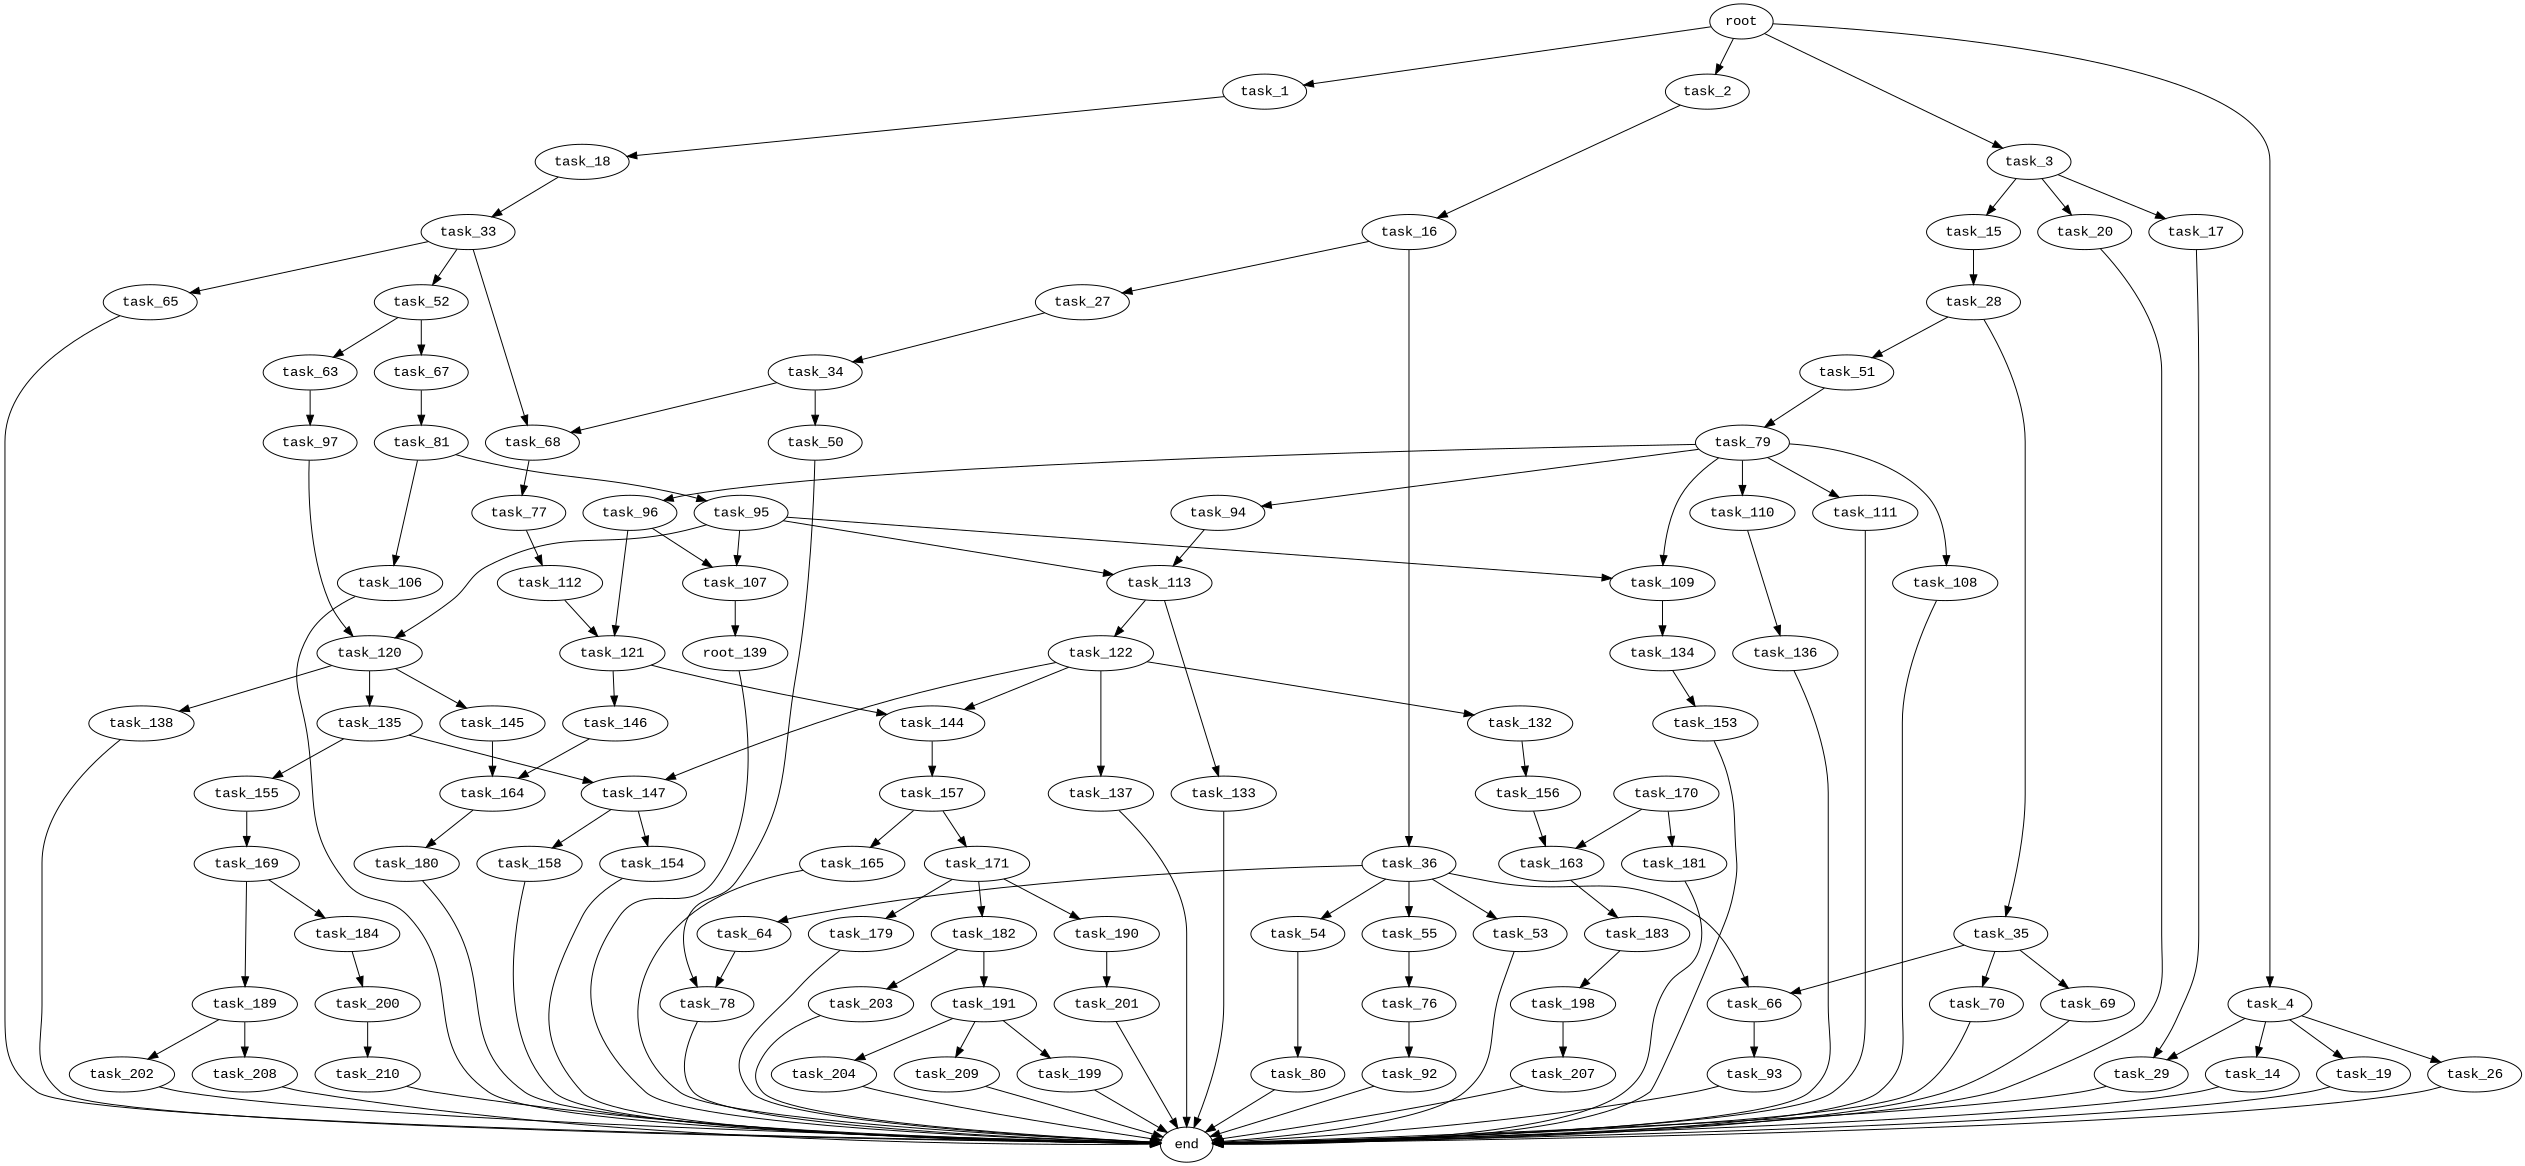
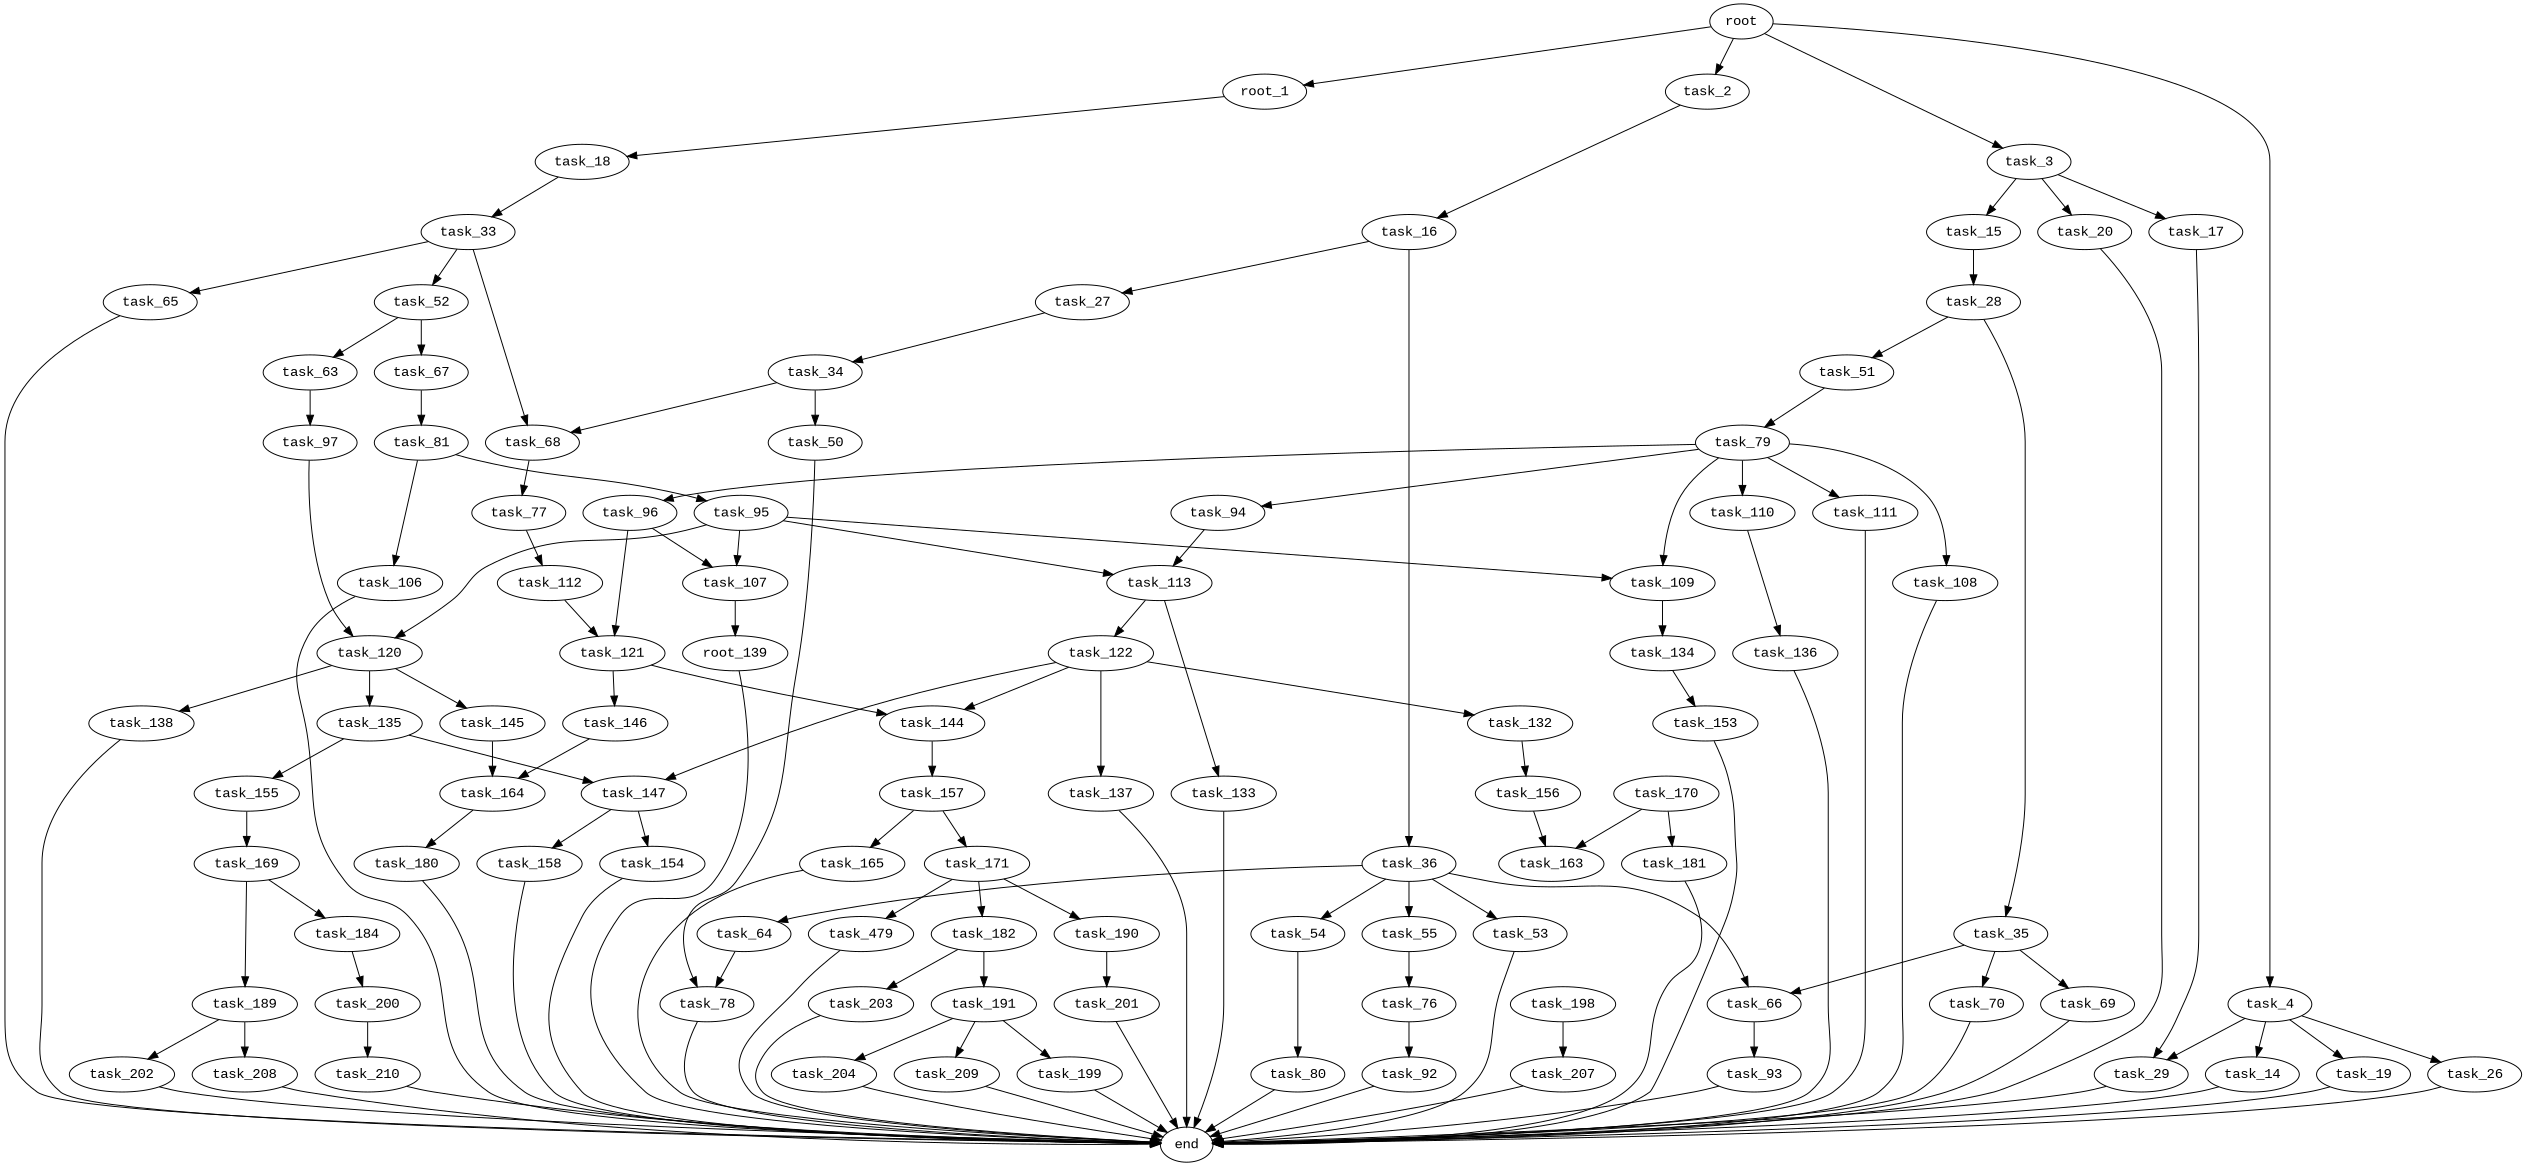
(1265, 92) -> (1265, 92)
(861, 934) -> (861, 934)
(1637, 934) -> none
